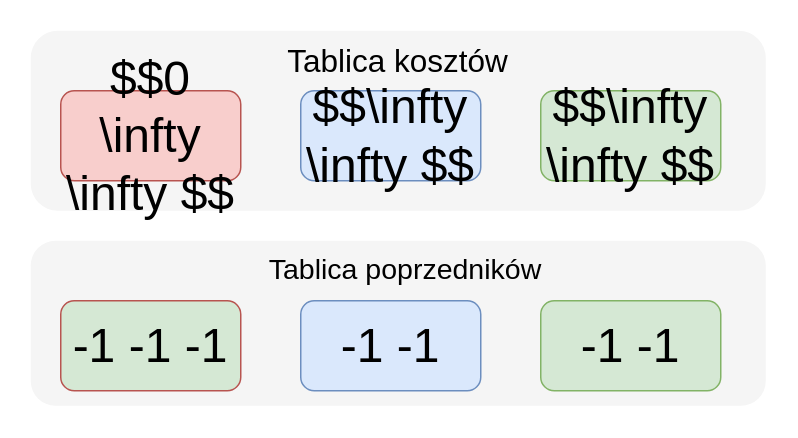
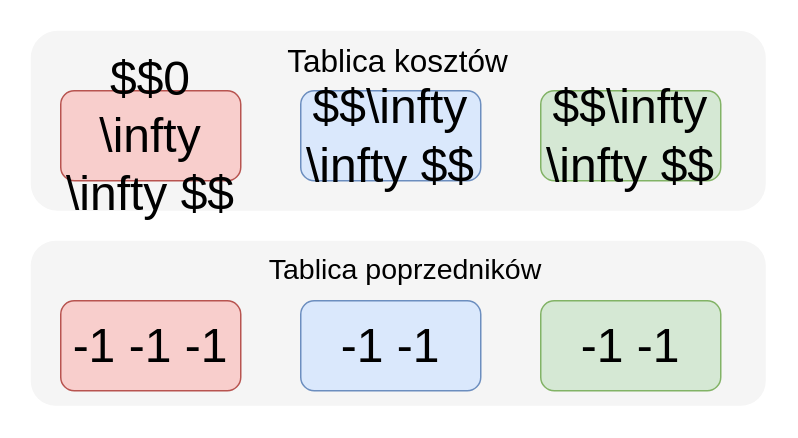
(151, 346) -> (151, 346)
